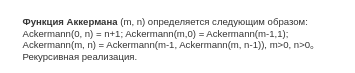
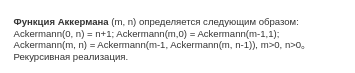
(186, 36) -> (177, 36)
